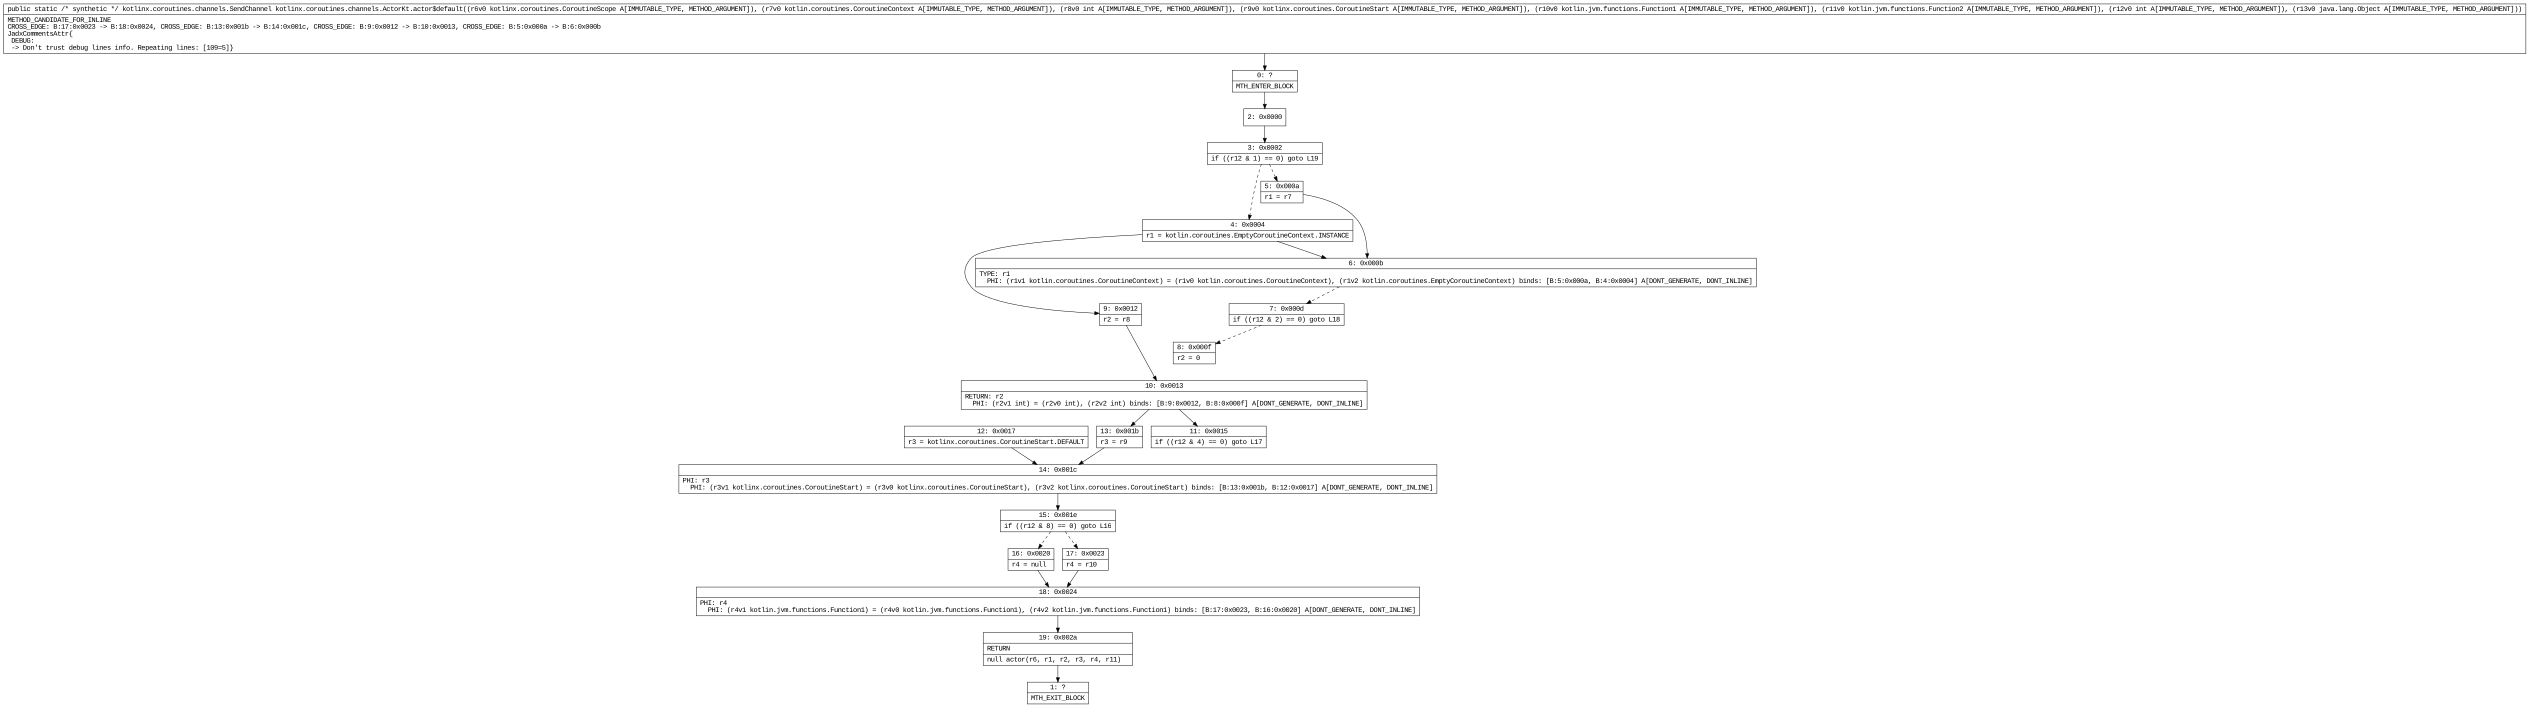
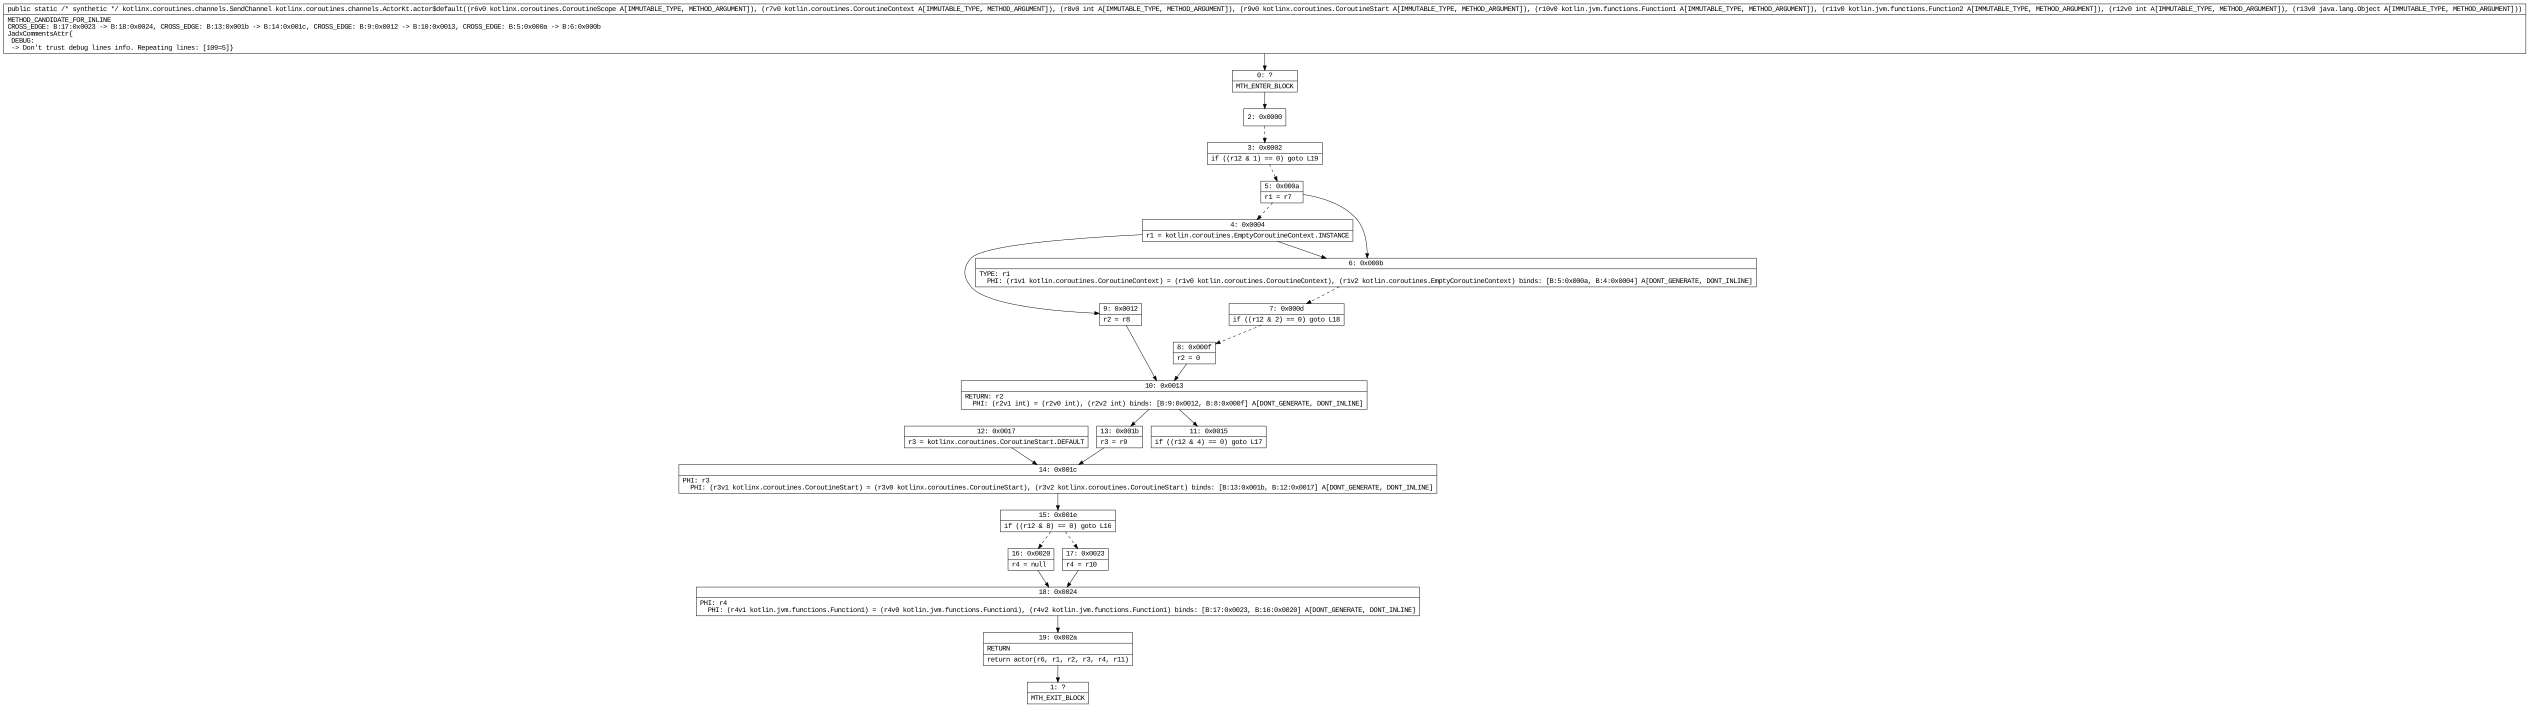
(1265, 132) -> (1265, 132)
(1255, 189) -> (1266, 210)
none -> (1182, 370)
(1054, 660) -> (1058, 660)
